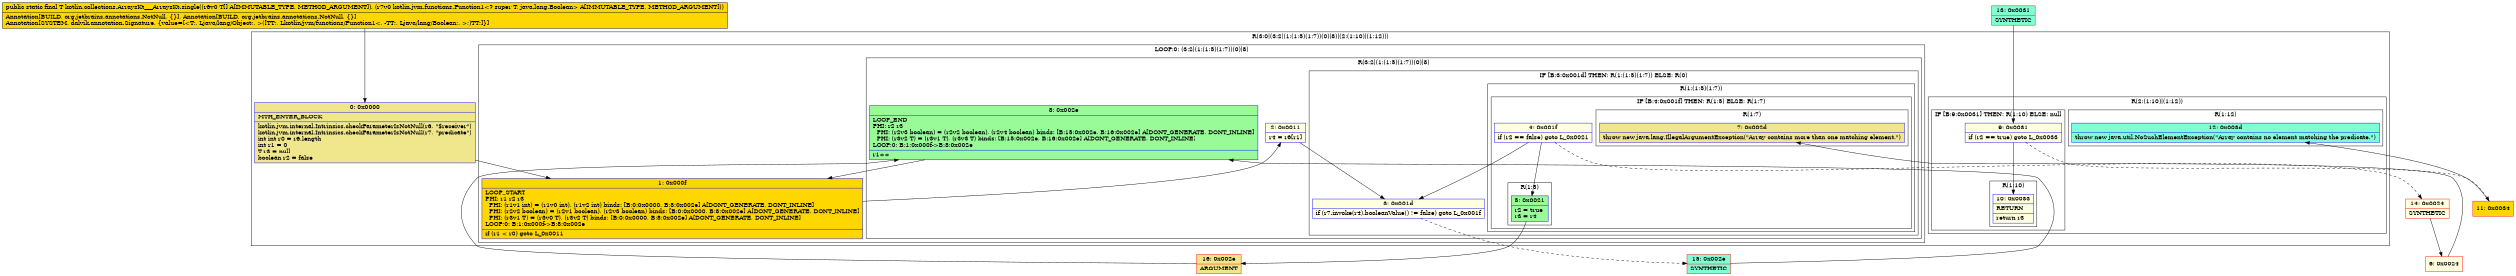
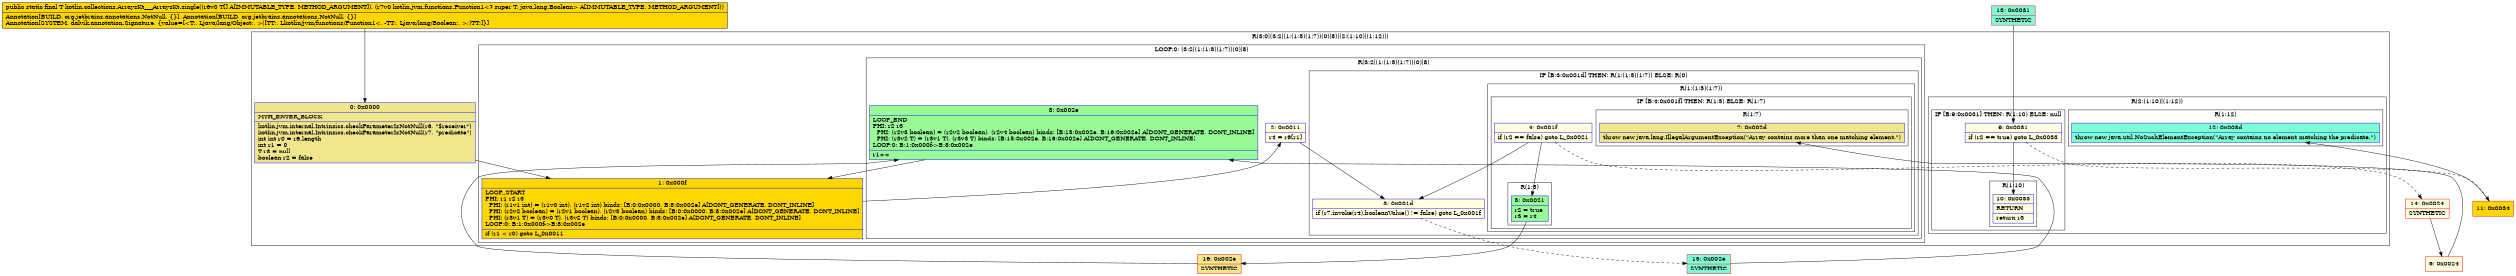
(1219, 269) -> (1219, 269)
